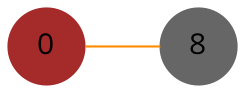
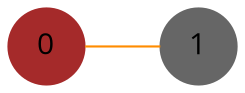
(199, 46) -> (199, 46)
